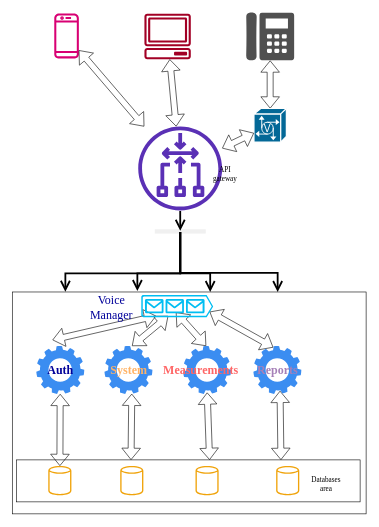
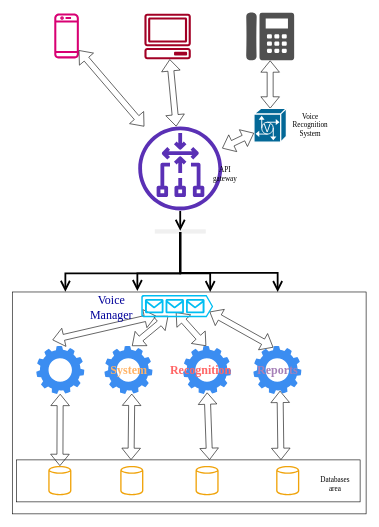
none -> (311, 125)
(60, 370) -> none
(201, 370) -> (201, 370)
(326, 484) -> (335, 484)
